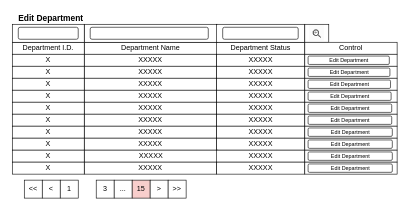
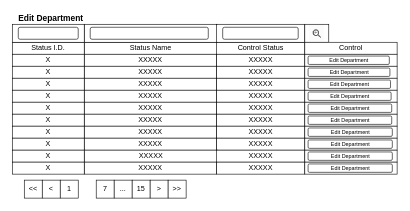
(48, 48) -> (48, 48)
(151, 48) -> (151, 48)
(261, 48) -> (261, 48)
(105, 189) -> (105, 189)
(141, 189) -> (141, 189)
